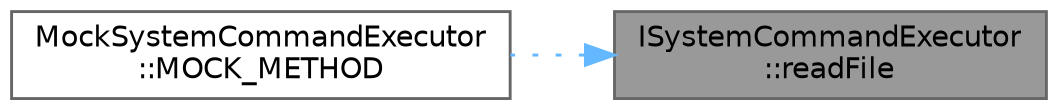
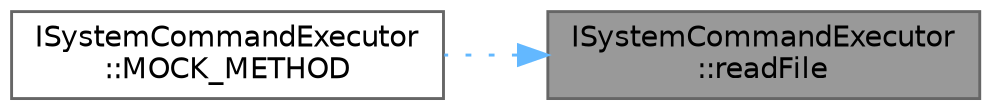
(261, 55) -> (228, 55)
